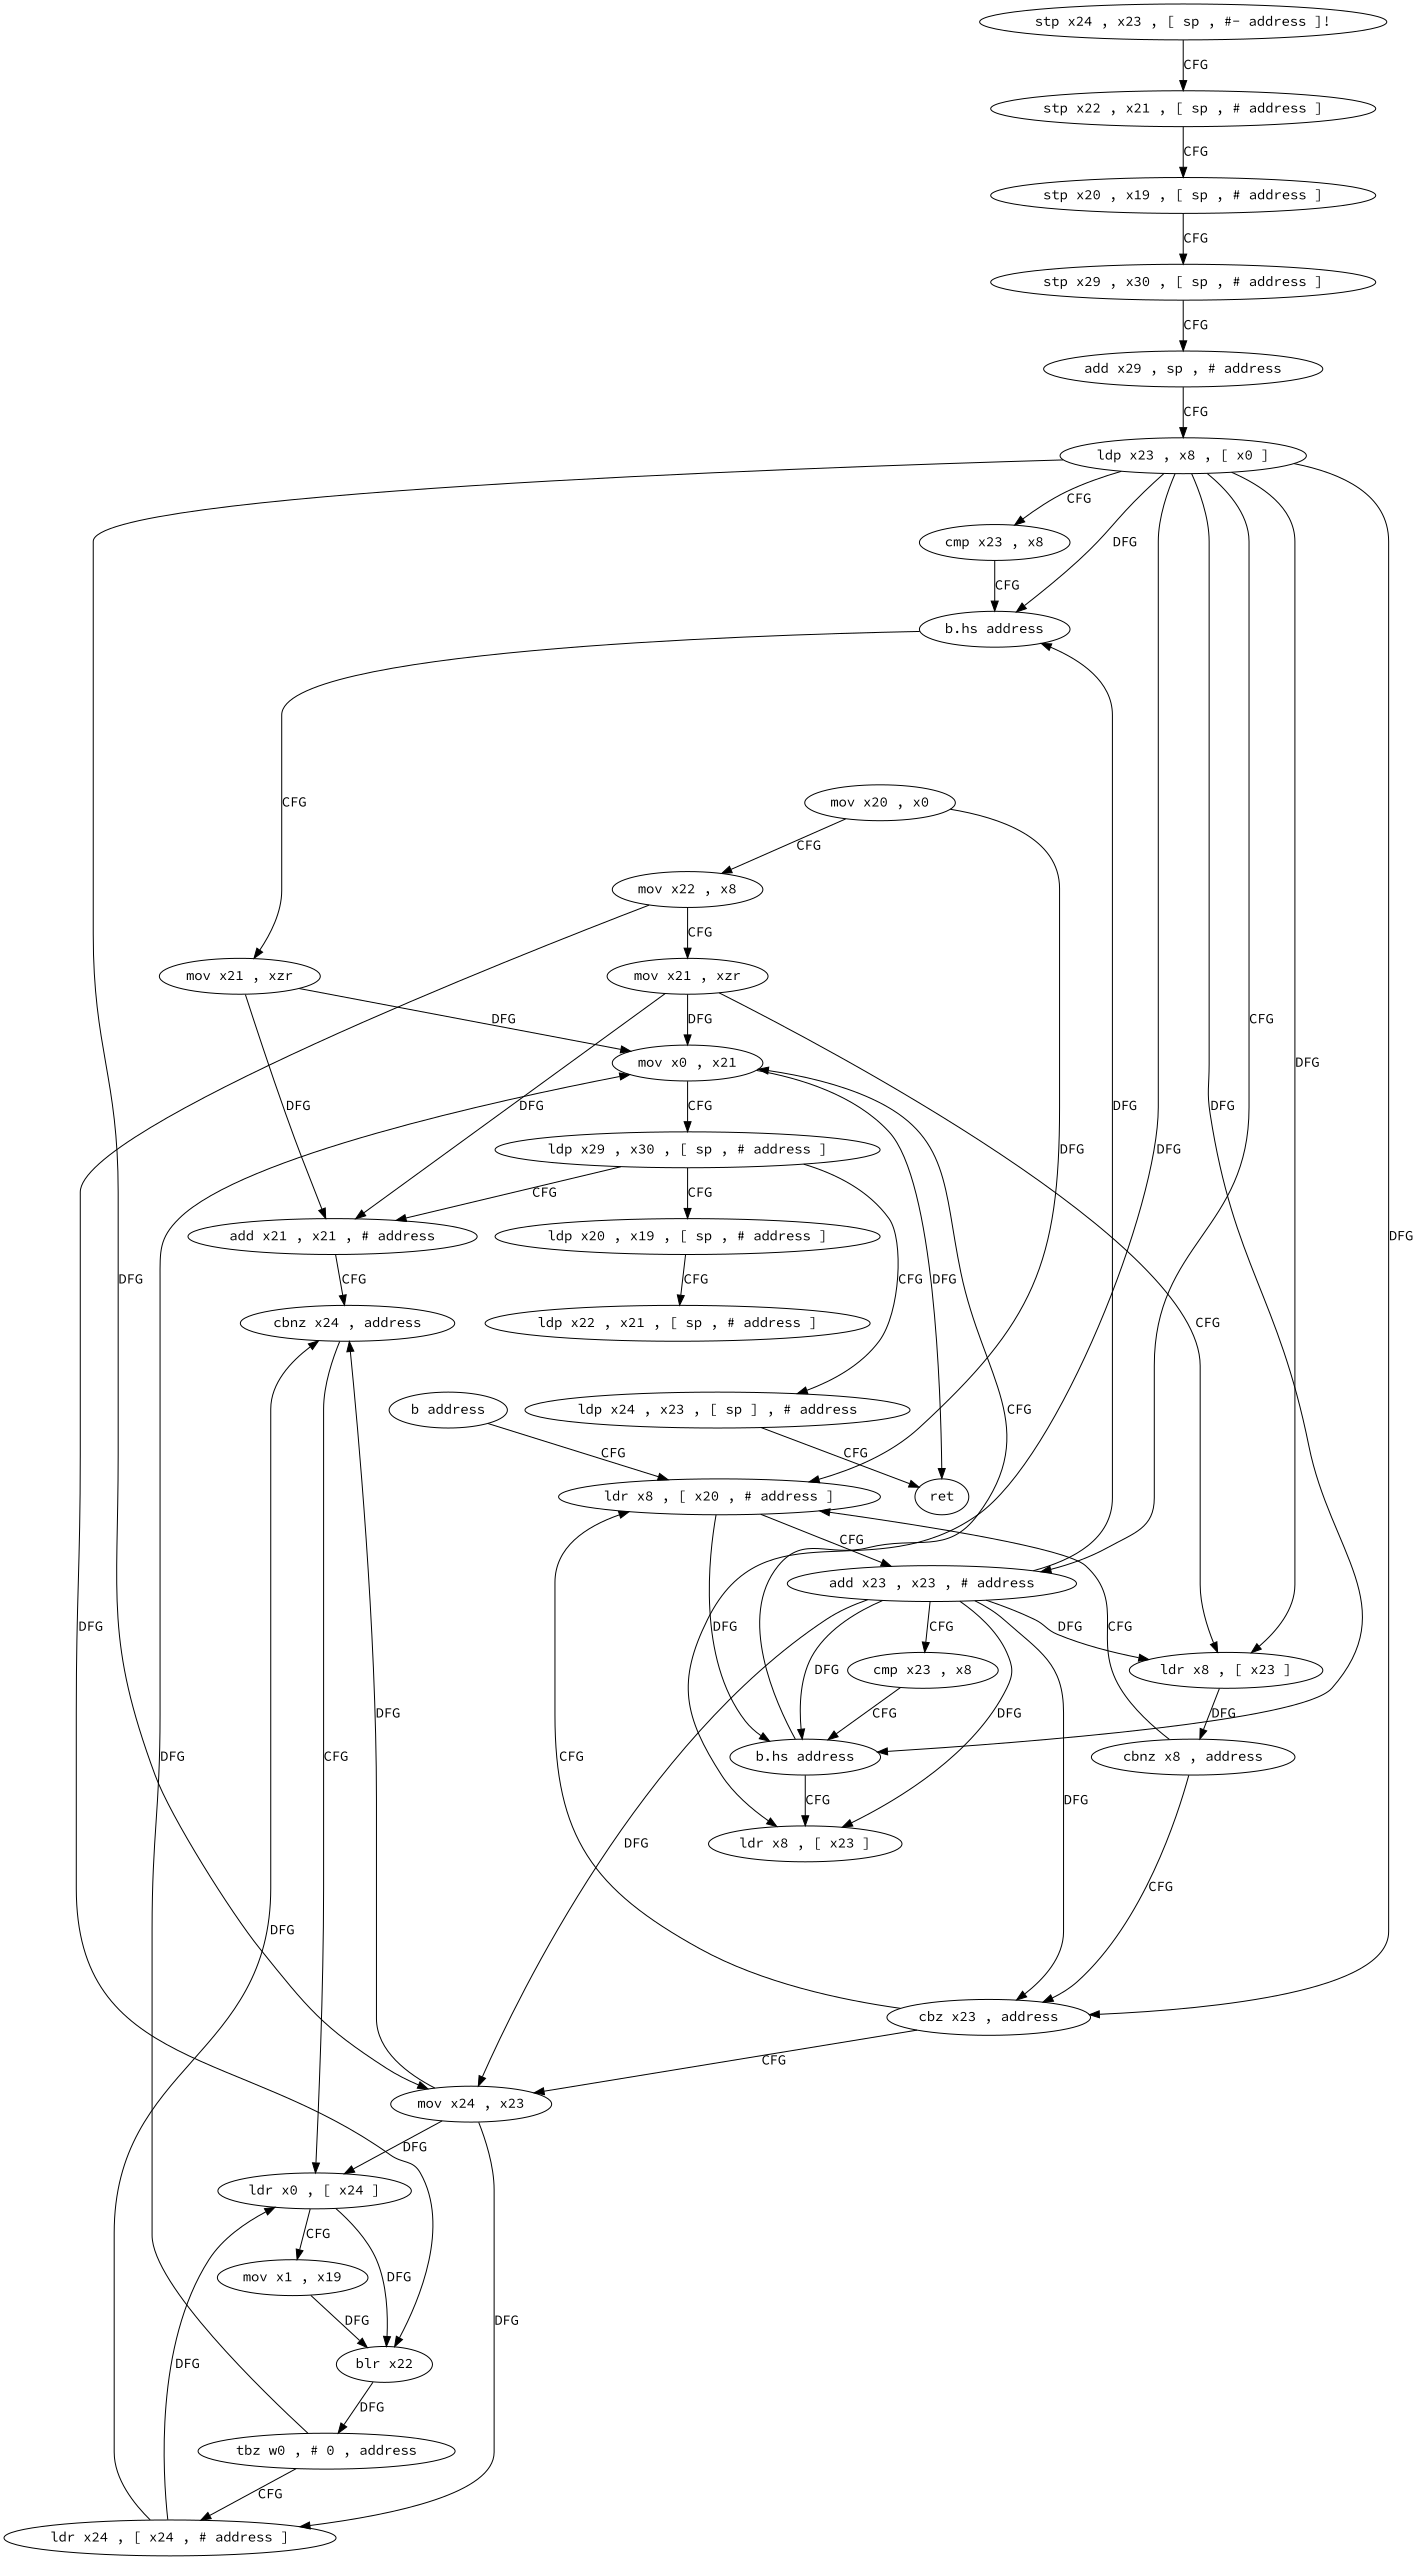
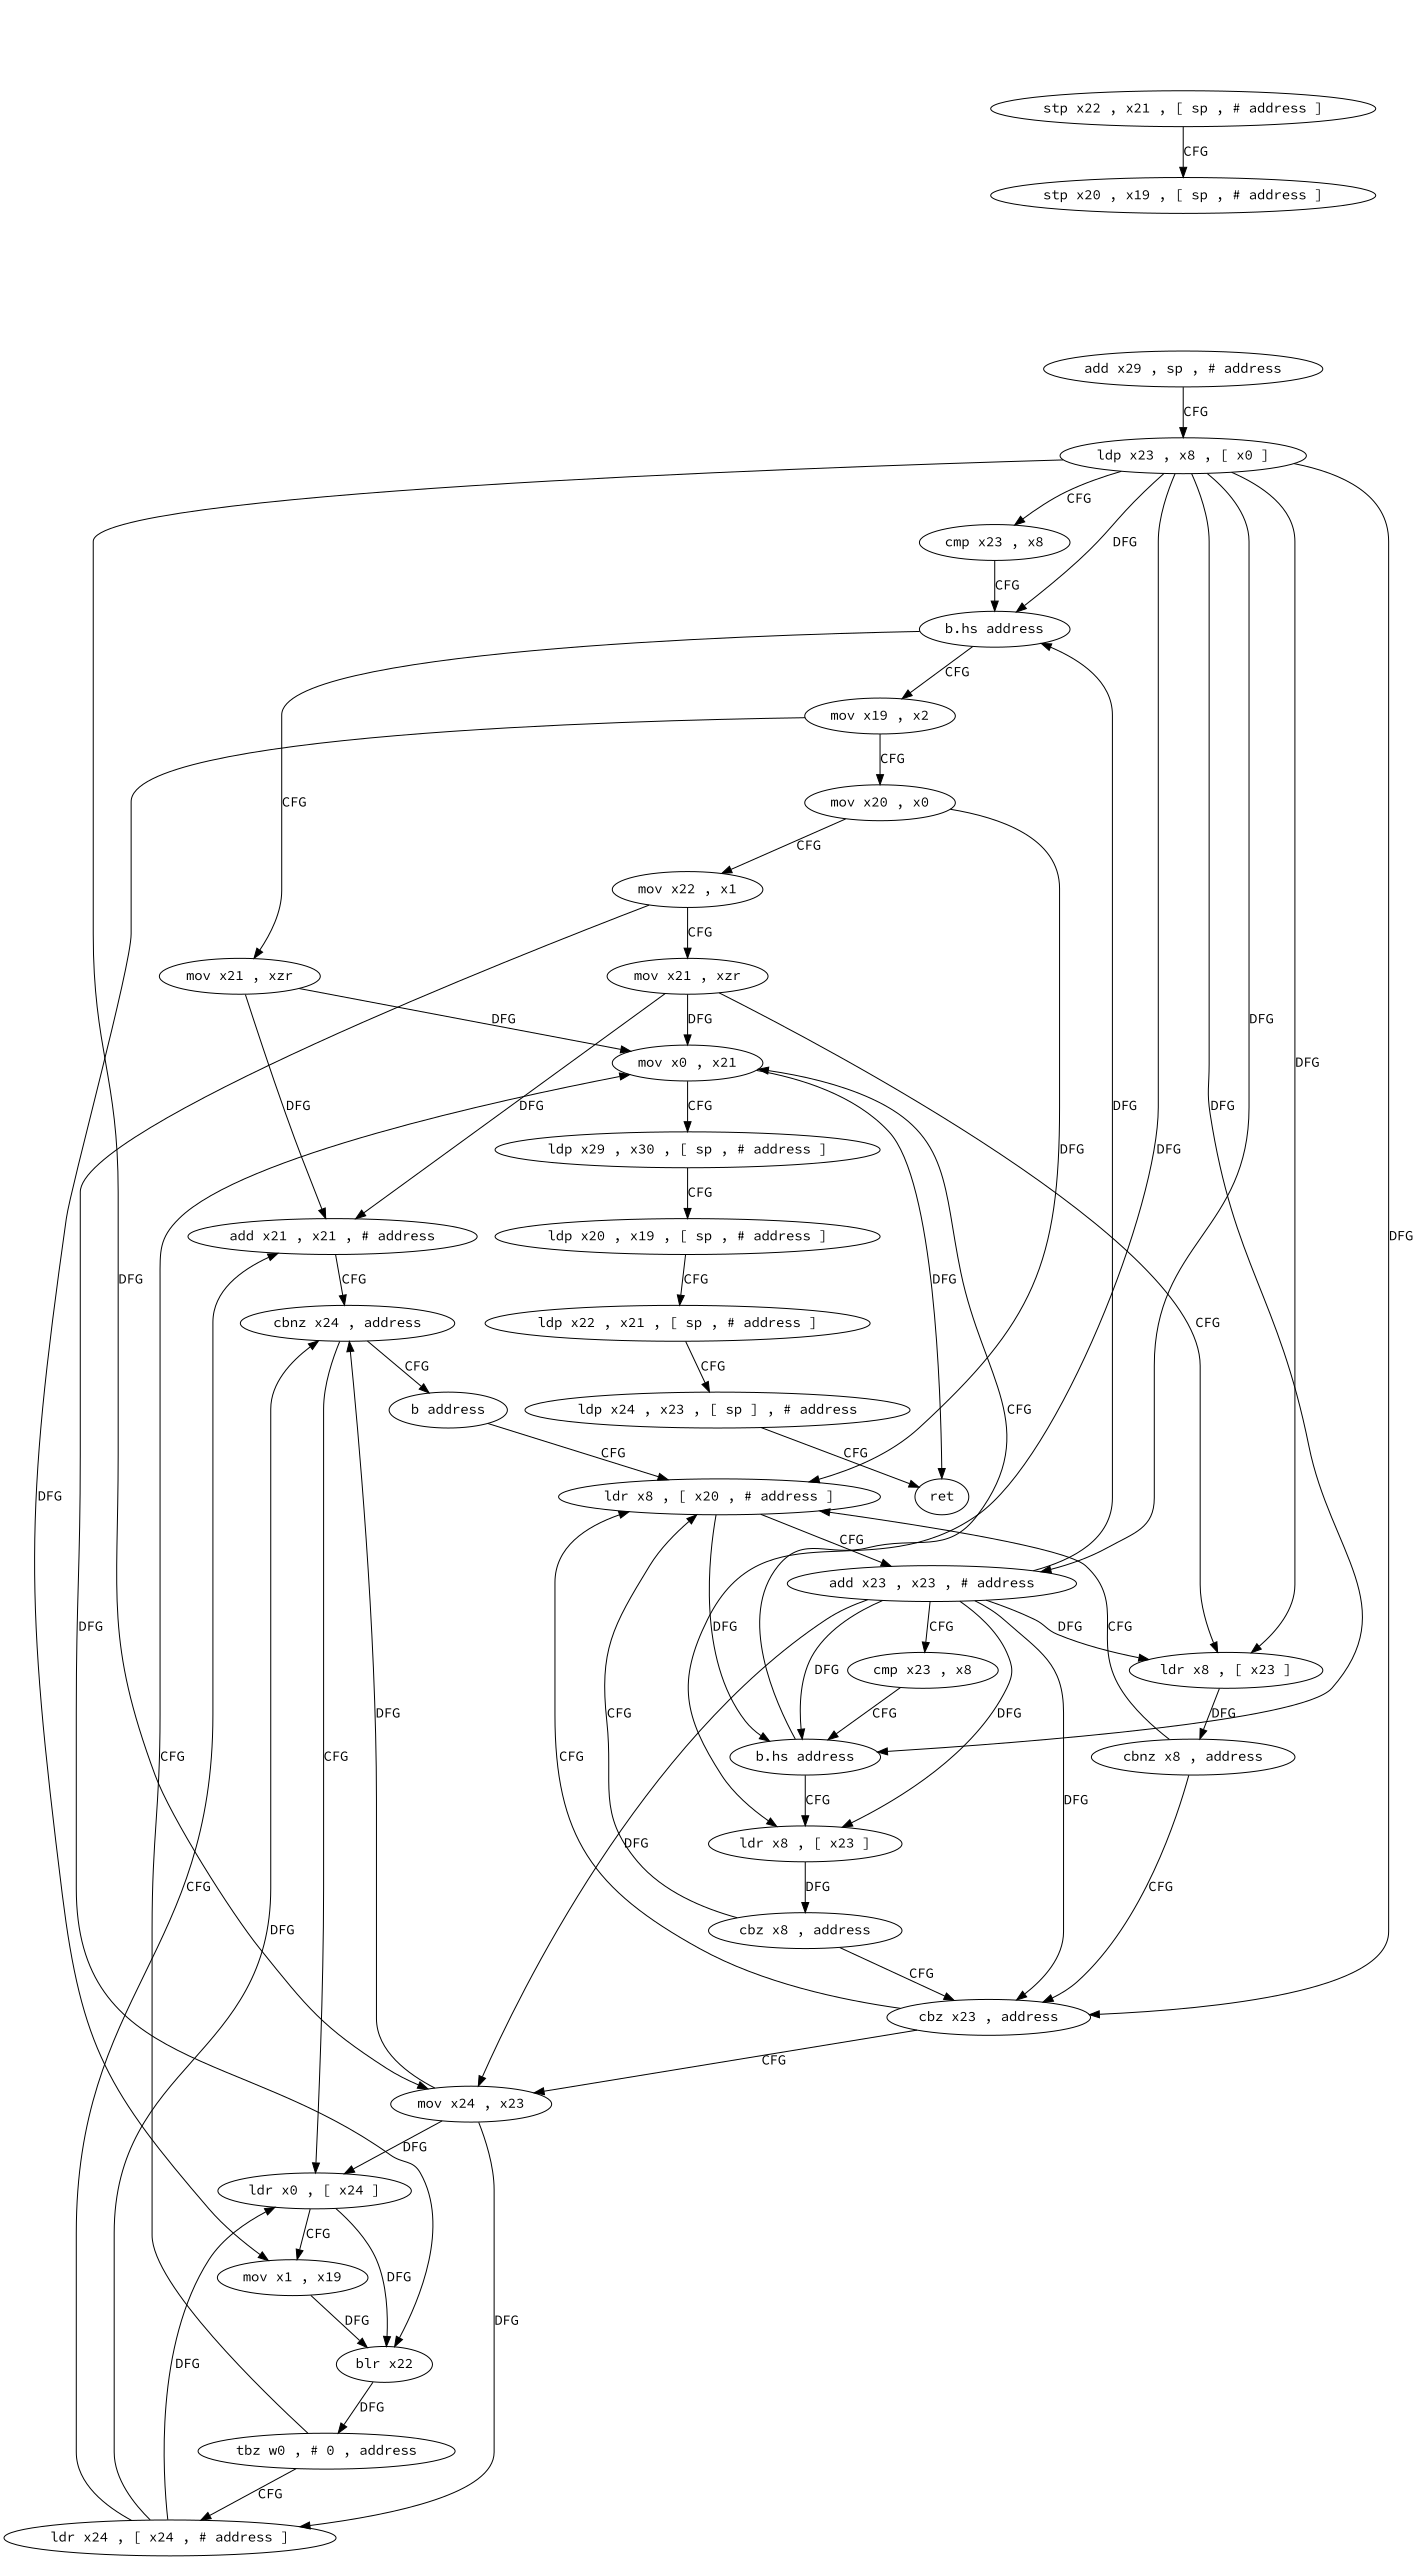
(1183, 22) -> none
(1183, 282) -> none
none -> (880, 716)
(688, 890) -> (688, 890)
(1261, 1020) -> (1261, 1020)
(513, 1192) -> (179, 1895)
(898, 1274) -> (695, 1362)
none -> (394, 1364)
(173, 1757) -> (173, 1757)
none -> (805, 1931)
